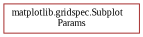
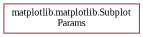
(72, 19) -> (72, 19)
